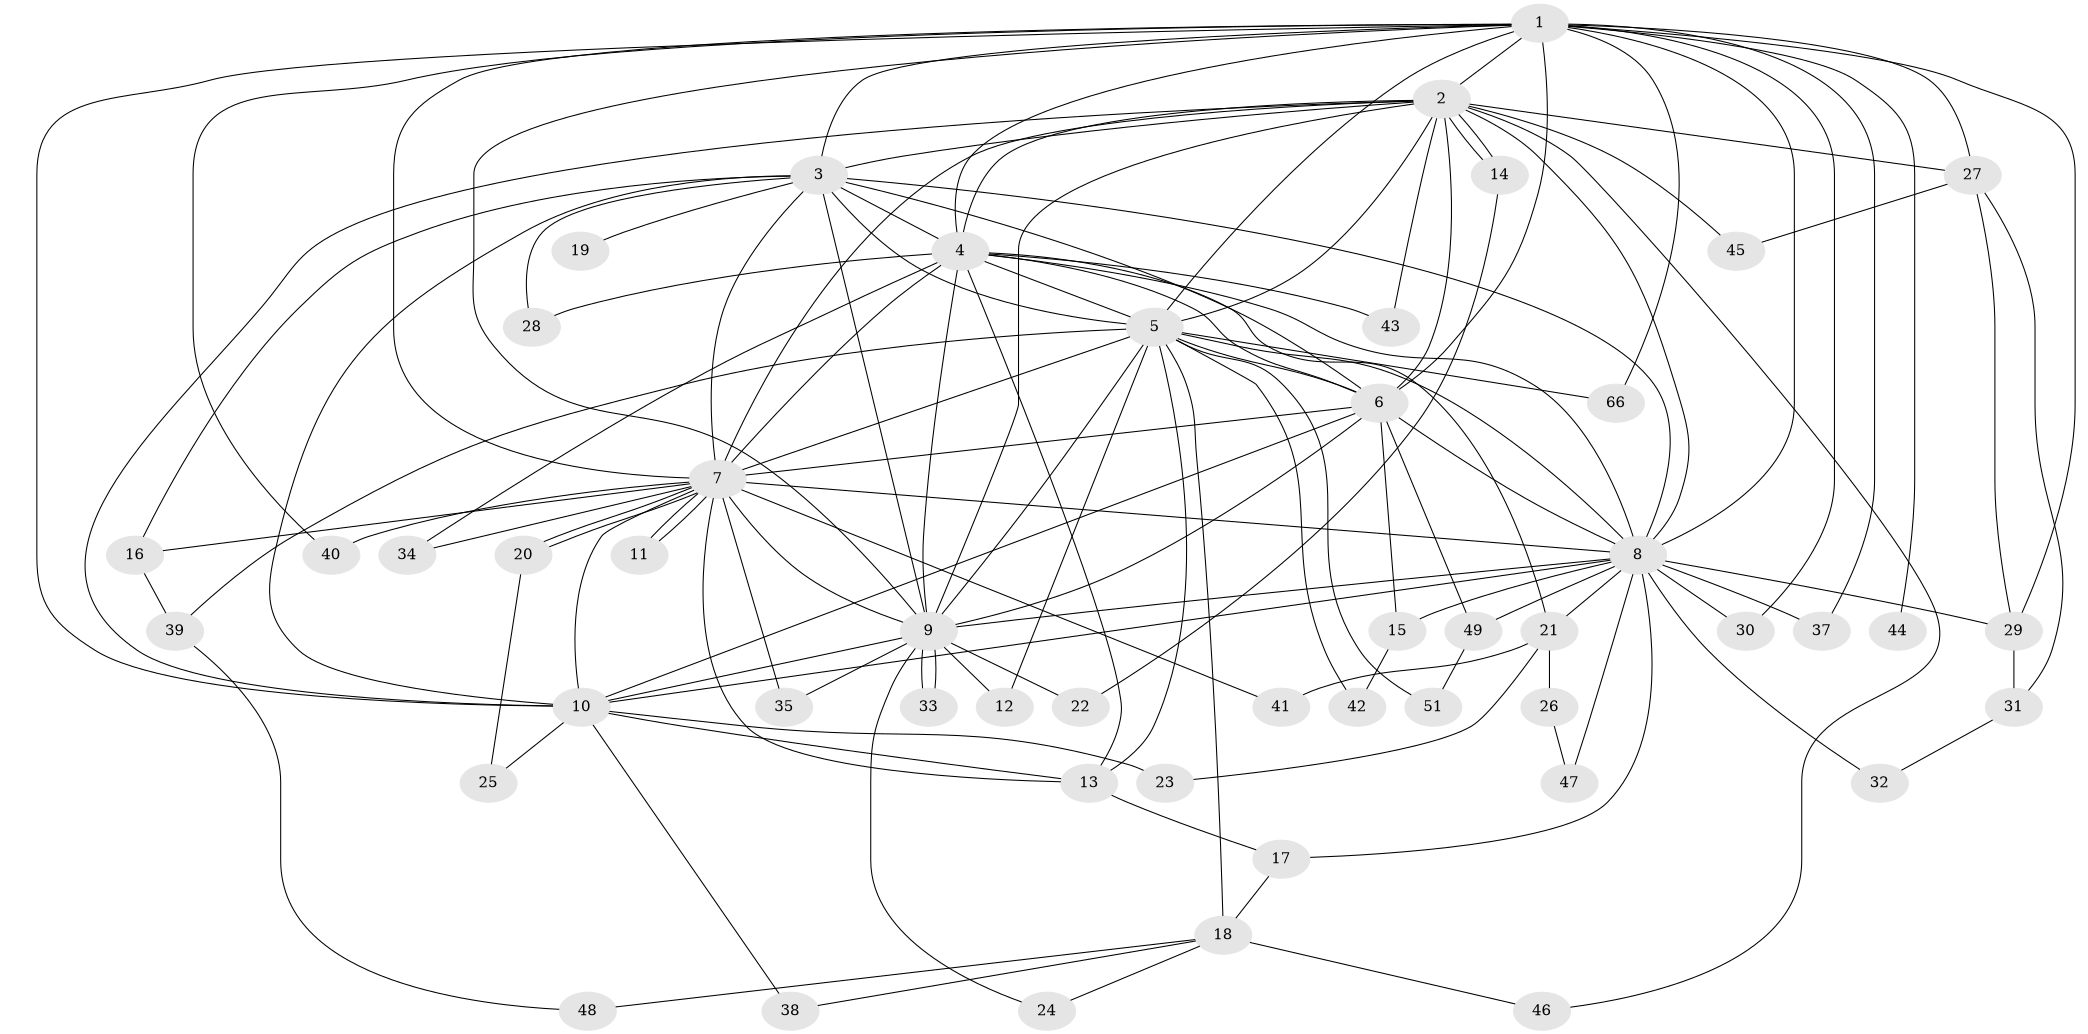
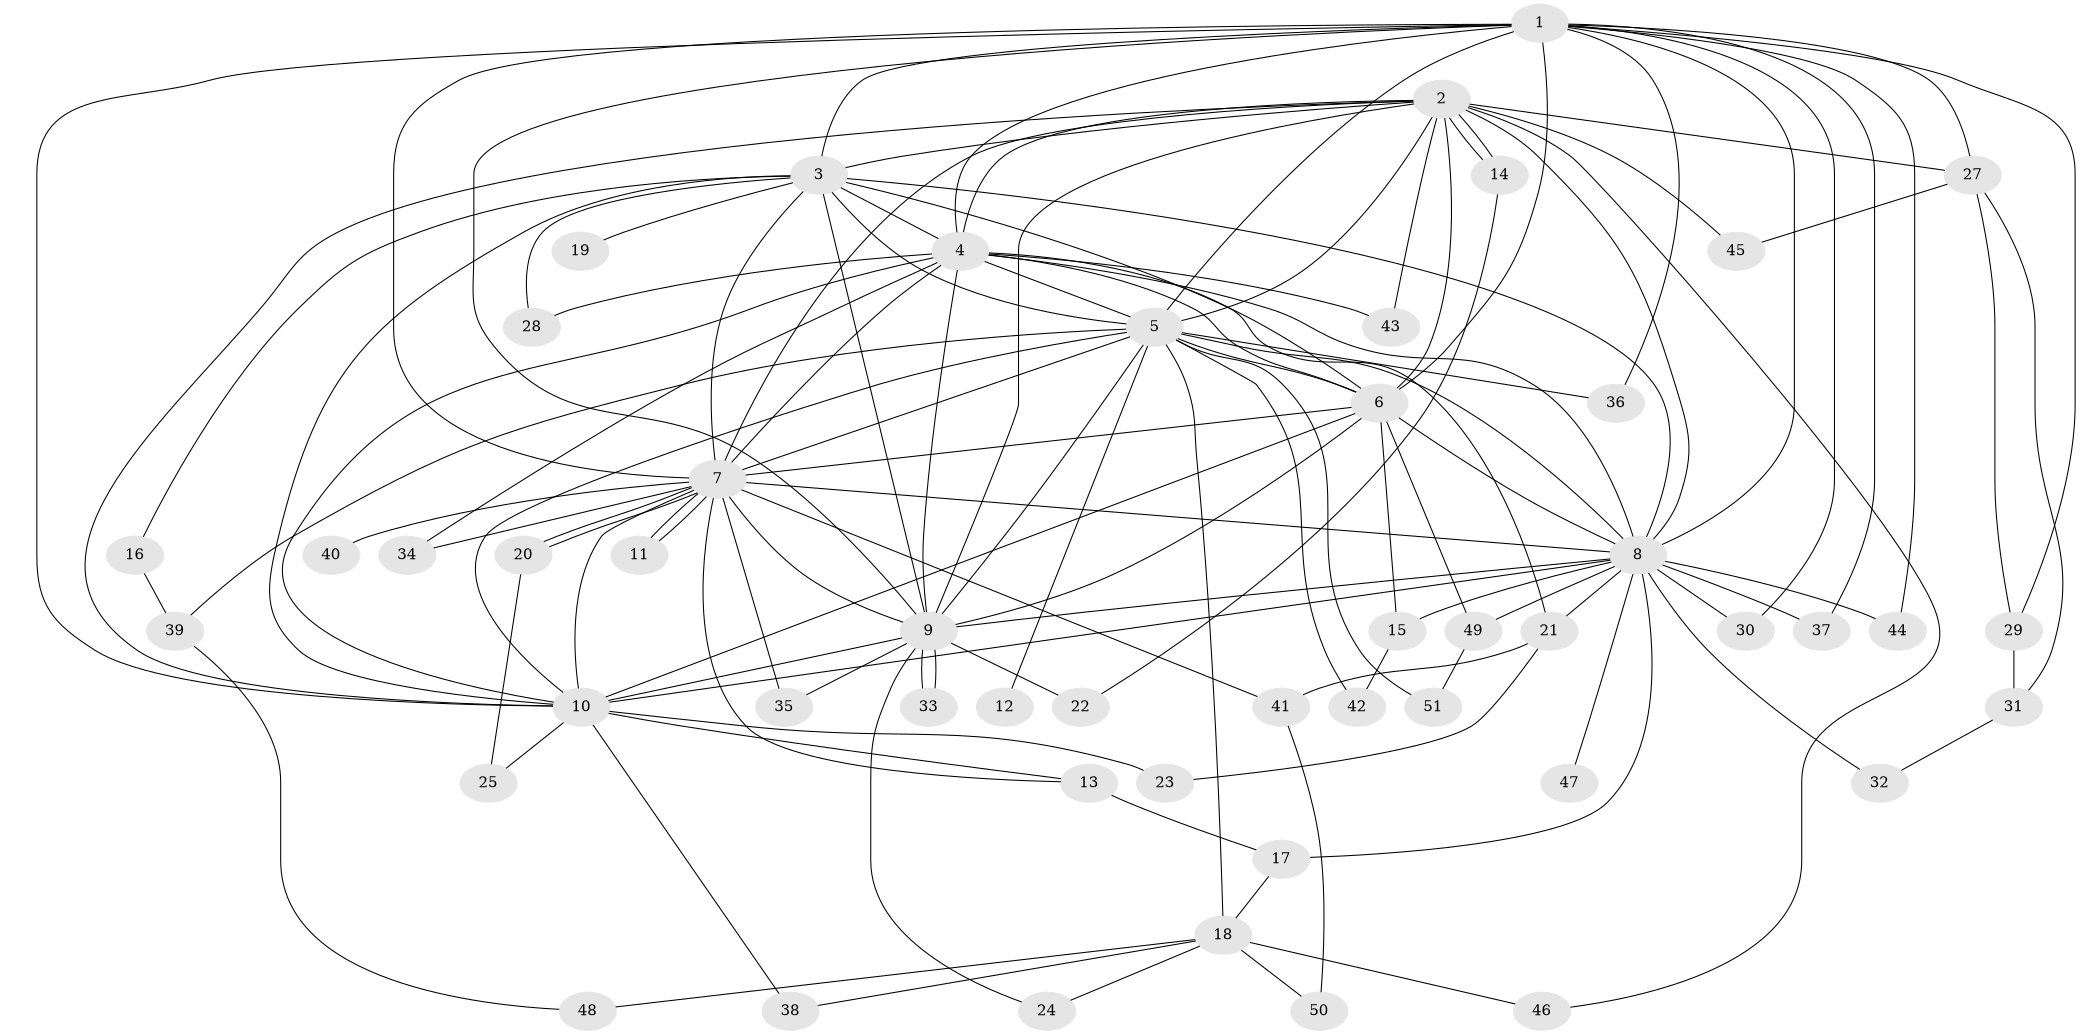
(1491, 61) -> none
(450, 73) -> none
(1616, 403) -> (1616, 403)
(1064, 515) -> (421, 409)
(400, 521) -> none
(1186, 568) -> (728, 433)
(1827, 591) -> (1772, 586)
(967, 669) -> none
(1549, 707) -> none
none -> (1319, 1011)
